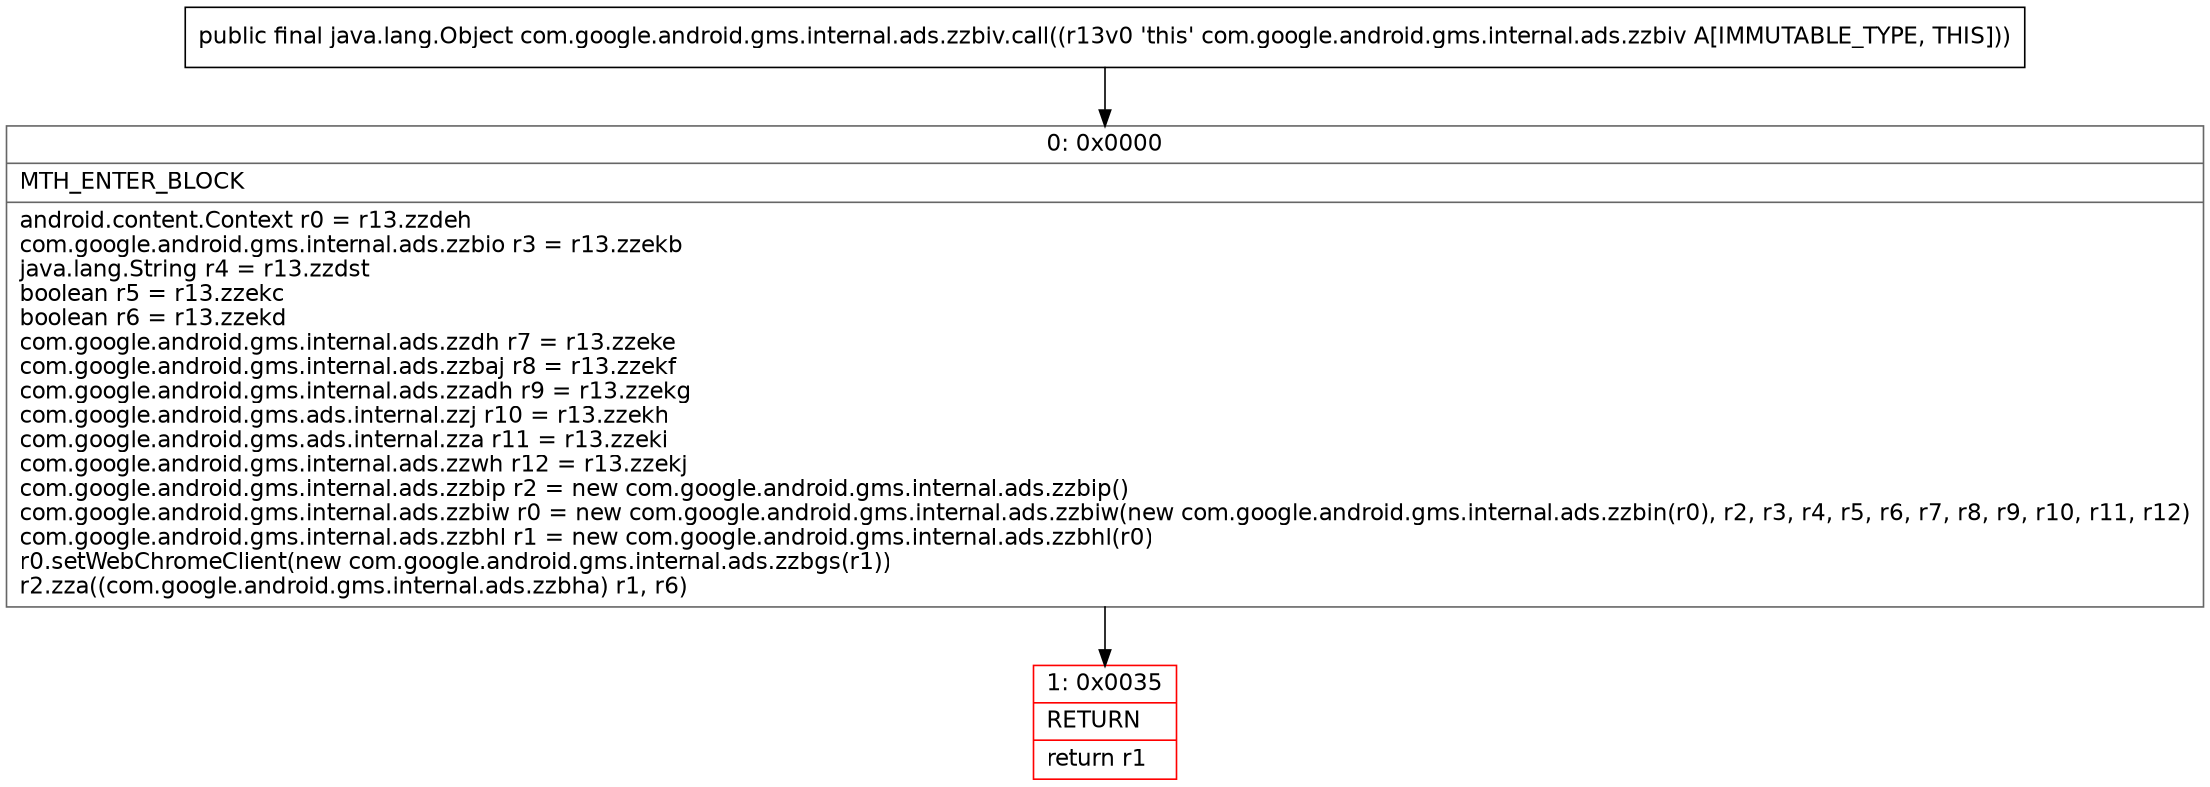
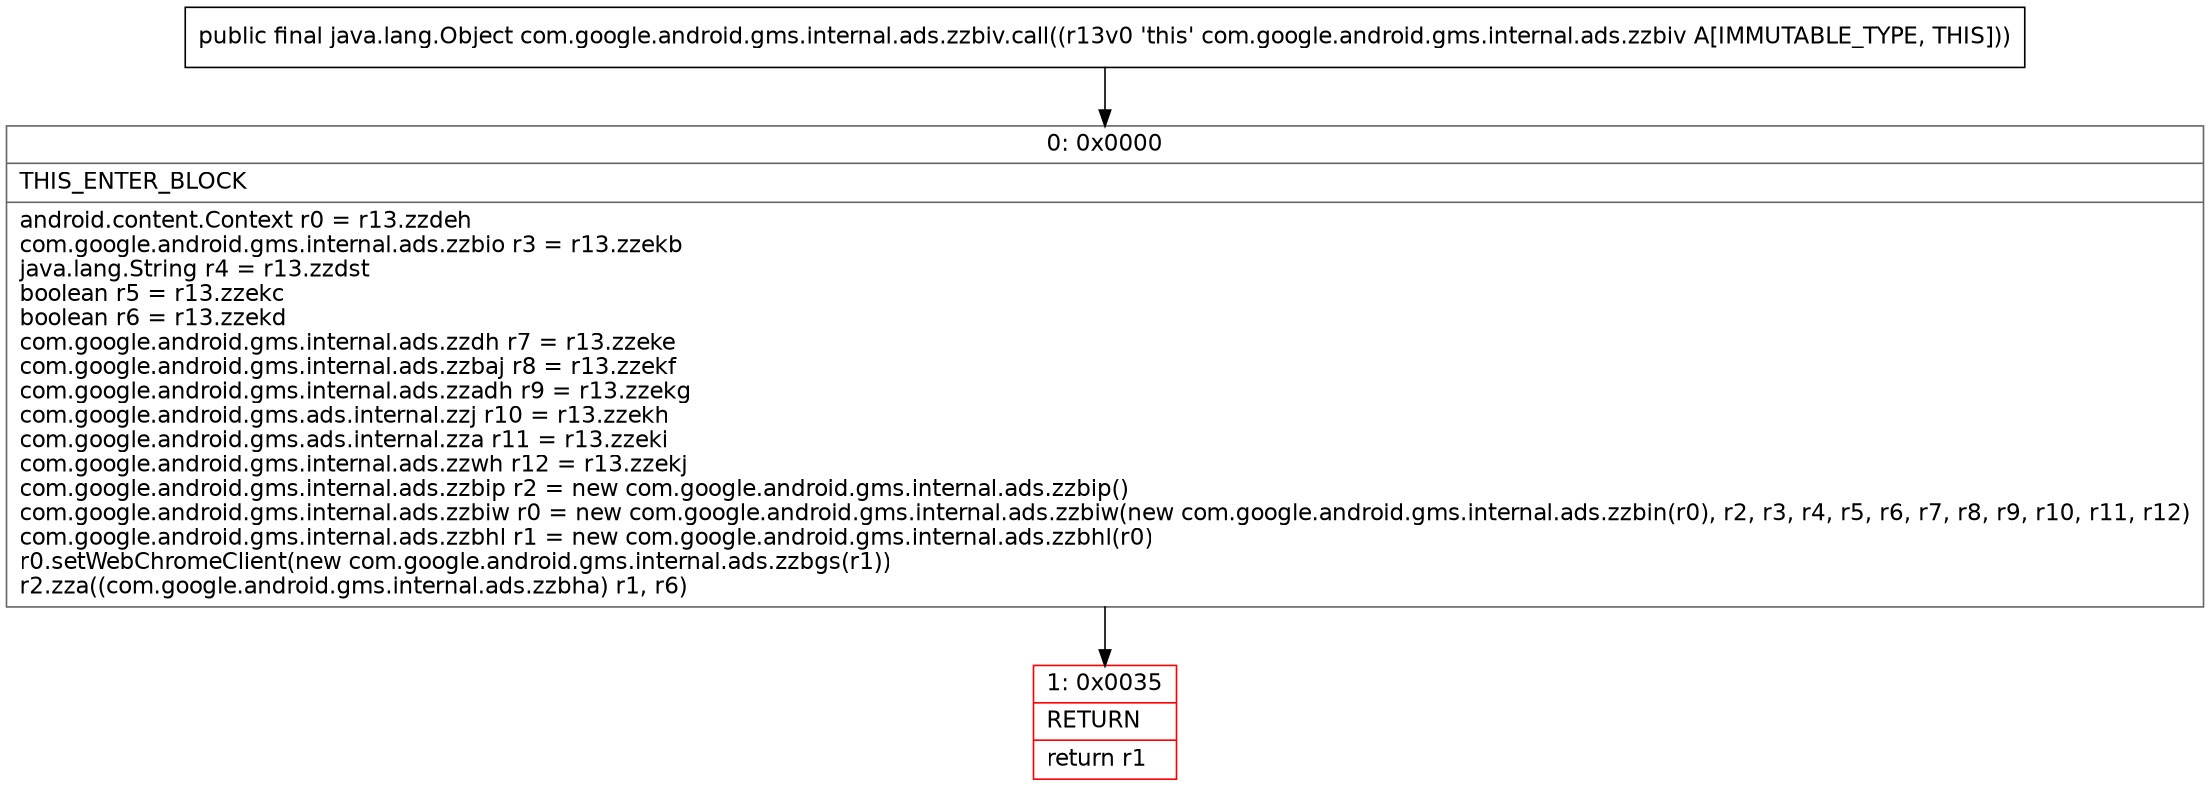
(132, 182) -> (133, 182)
